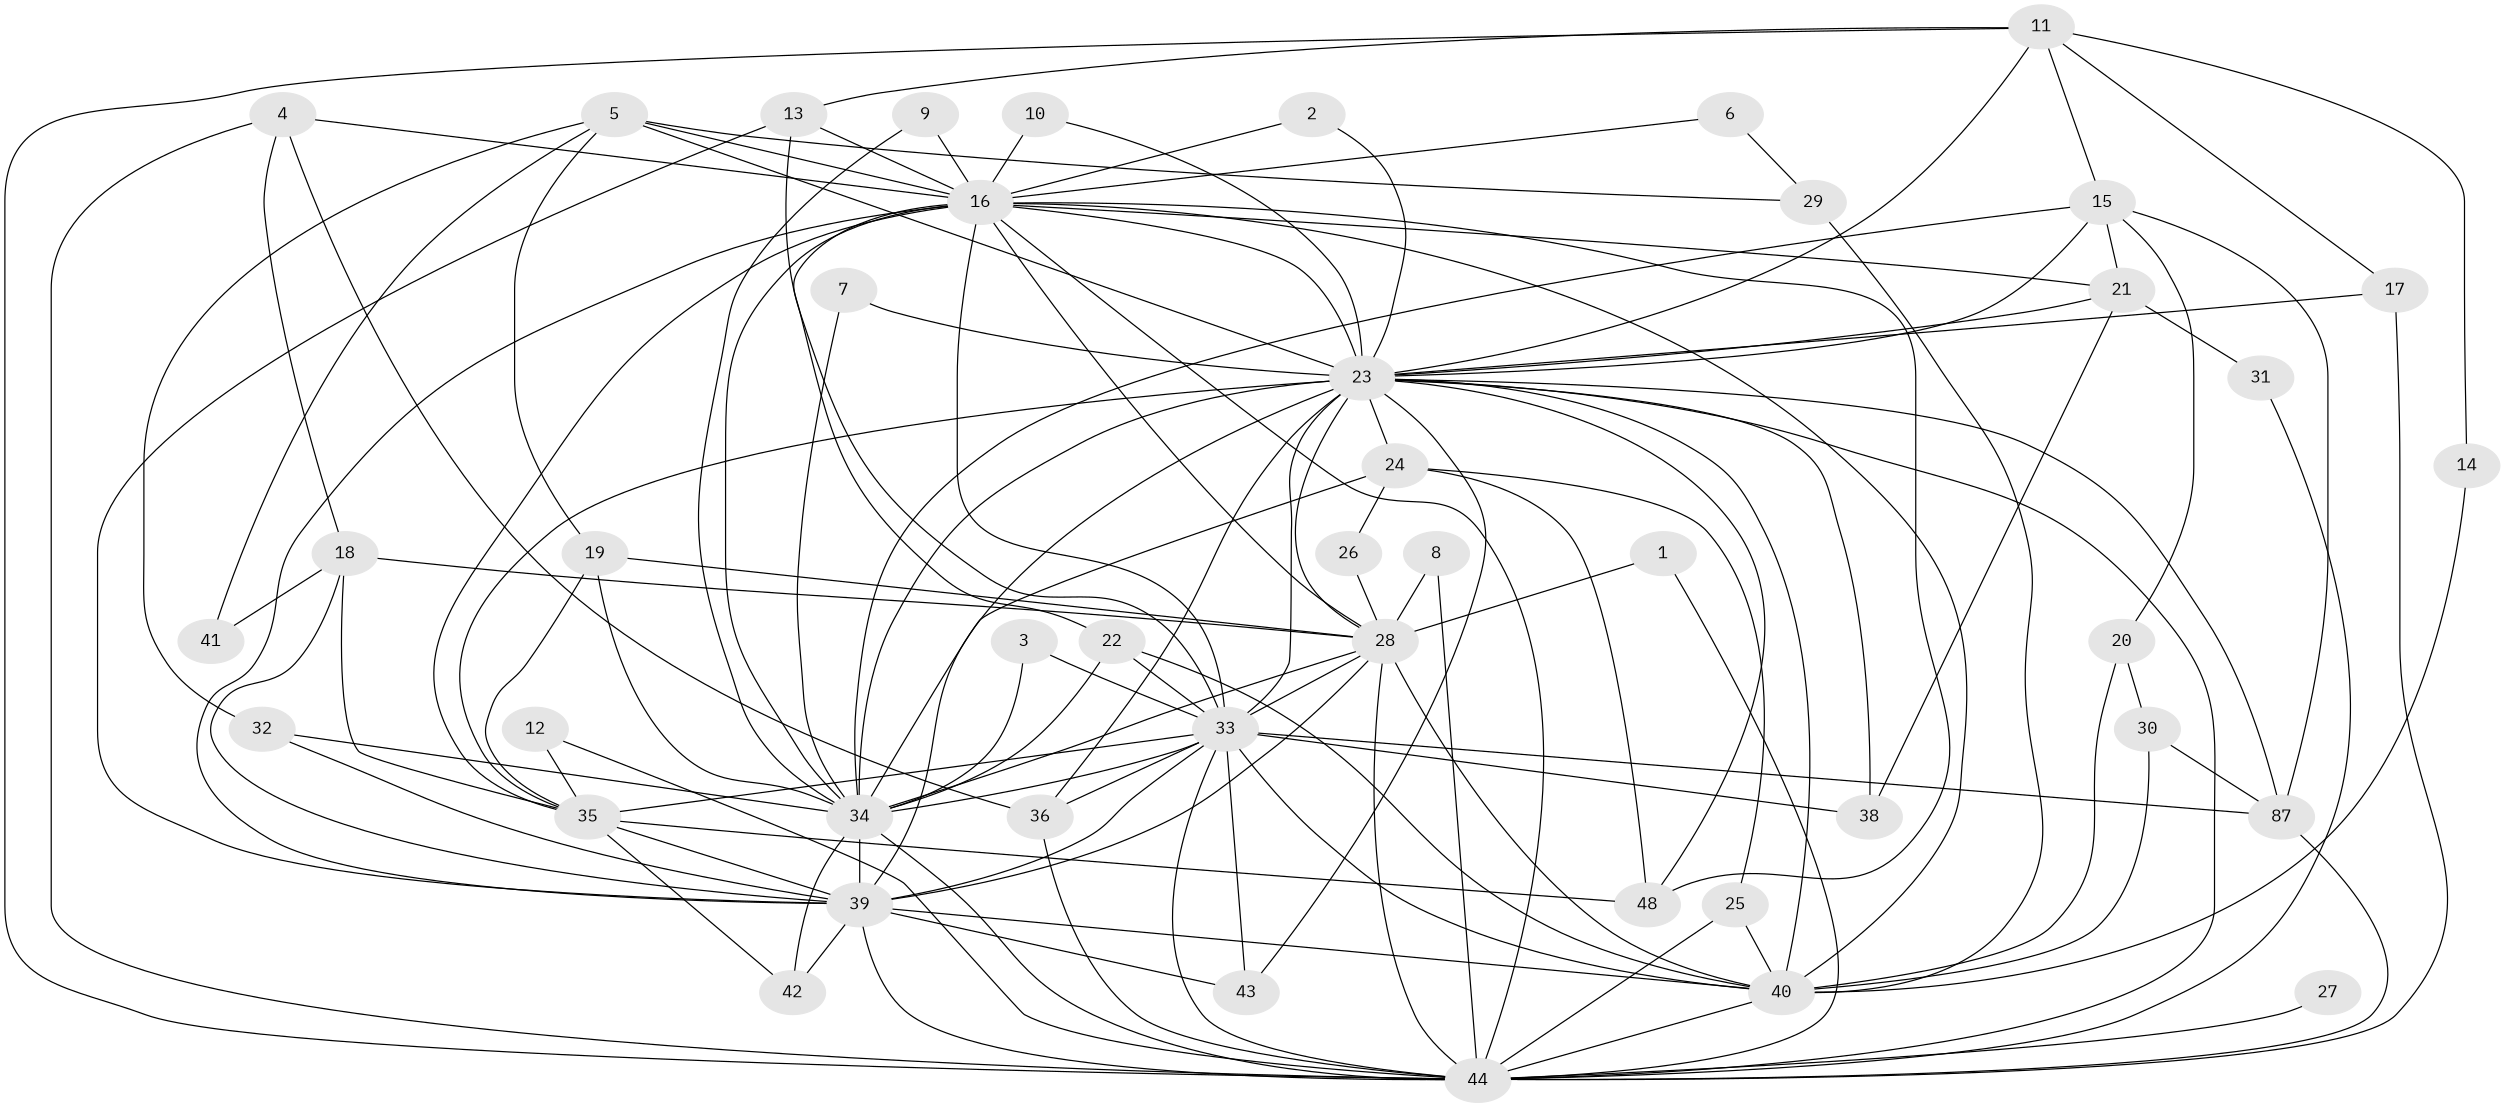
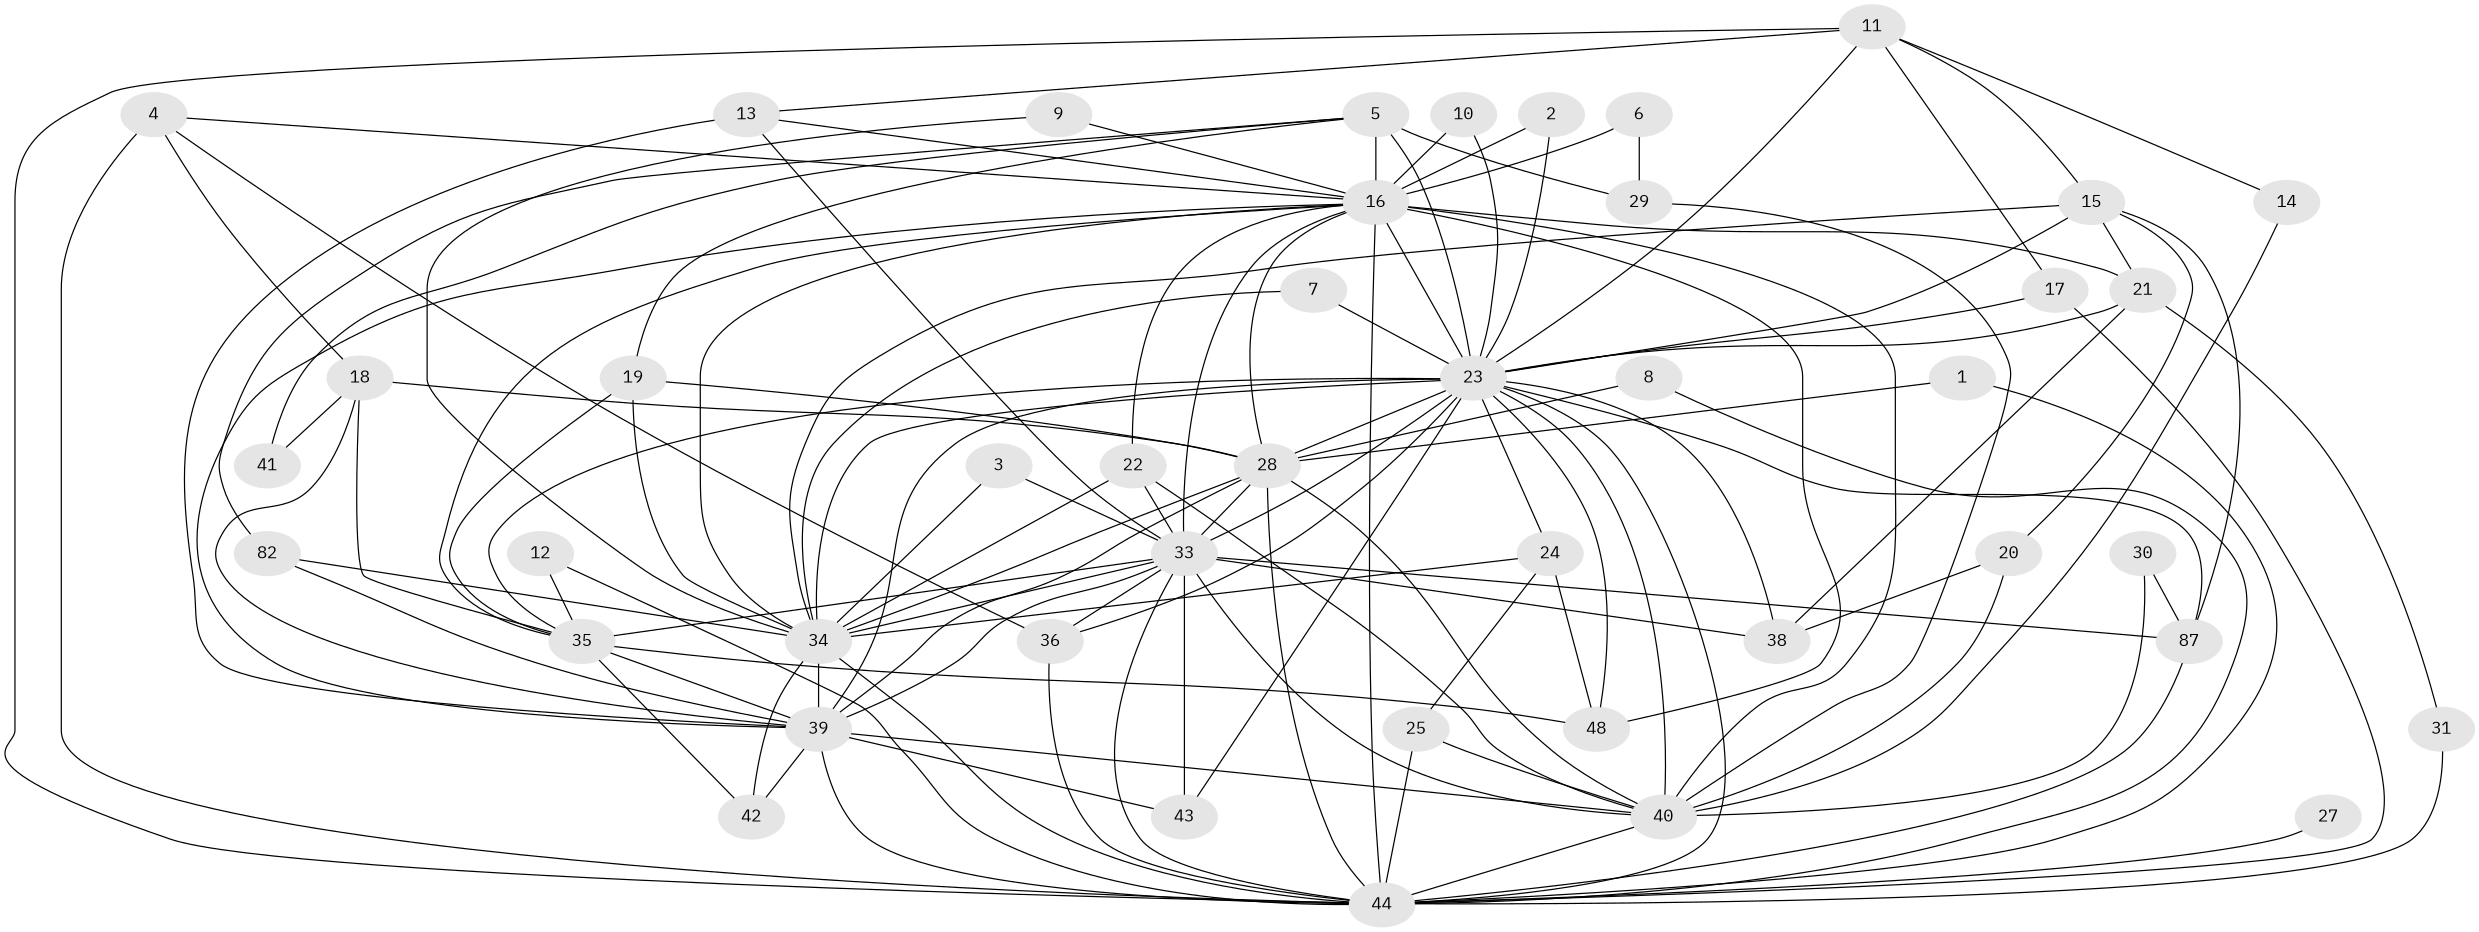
(1349, 554) -> none
(2135, 685) -> (1897, 596)
(262, 729) -> (267, 554)
